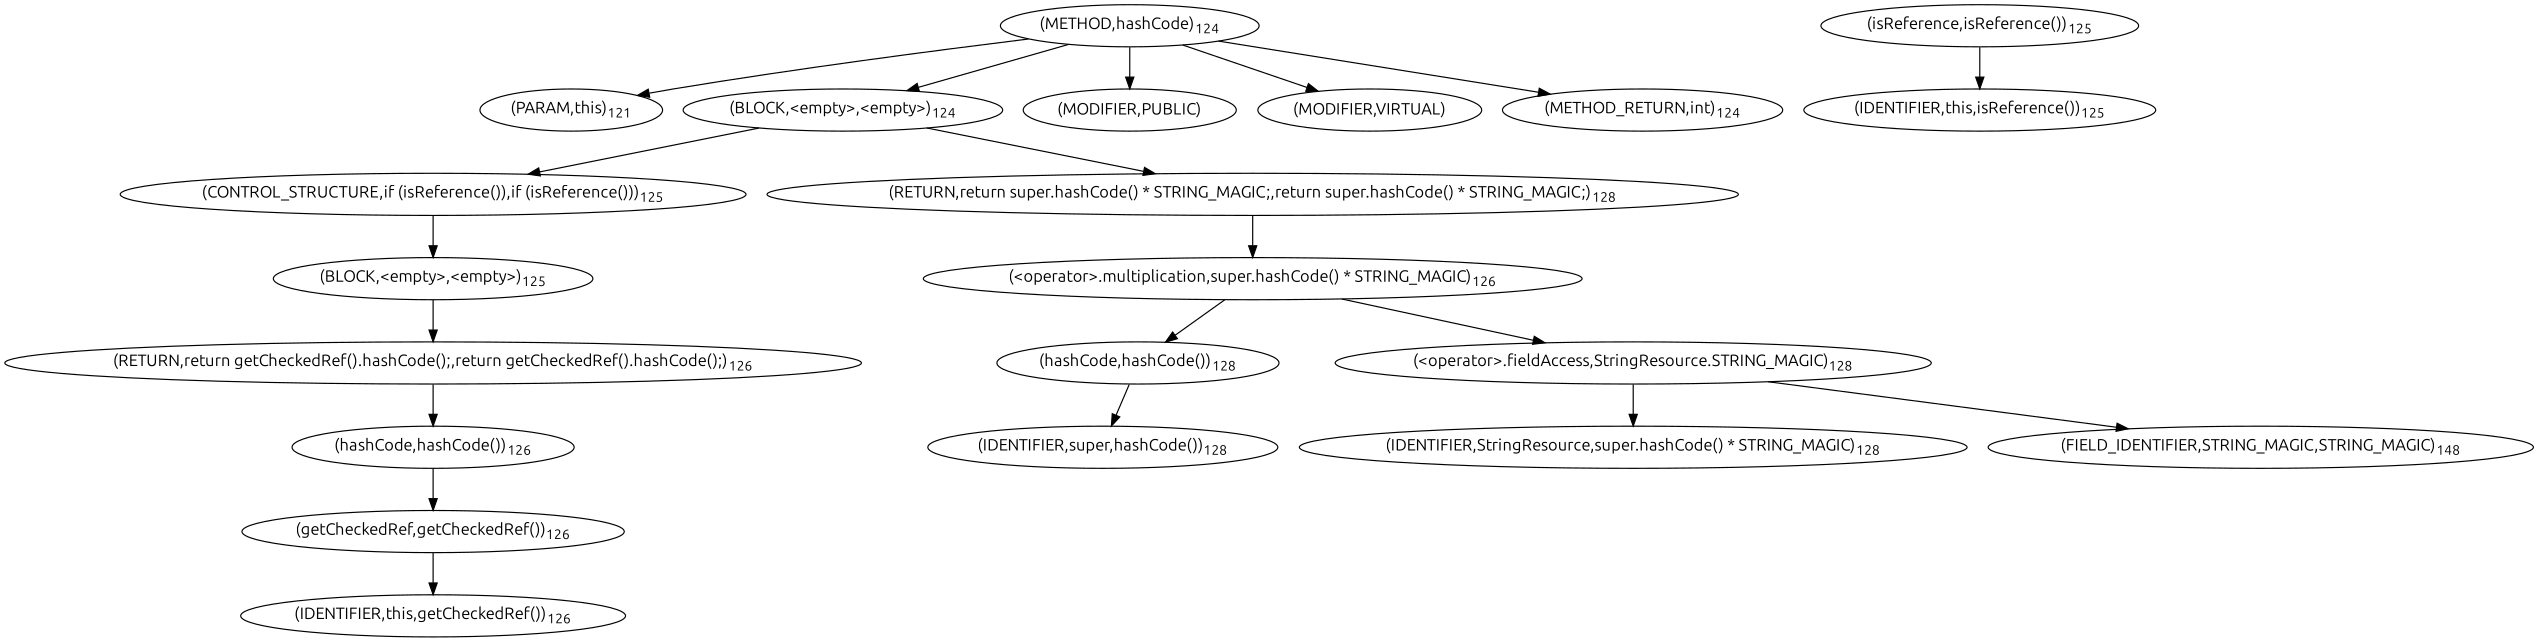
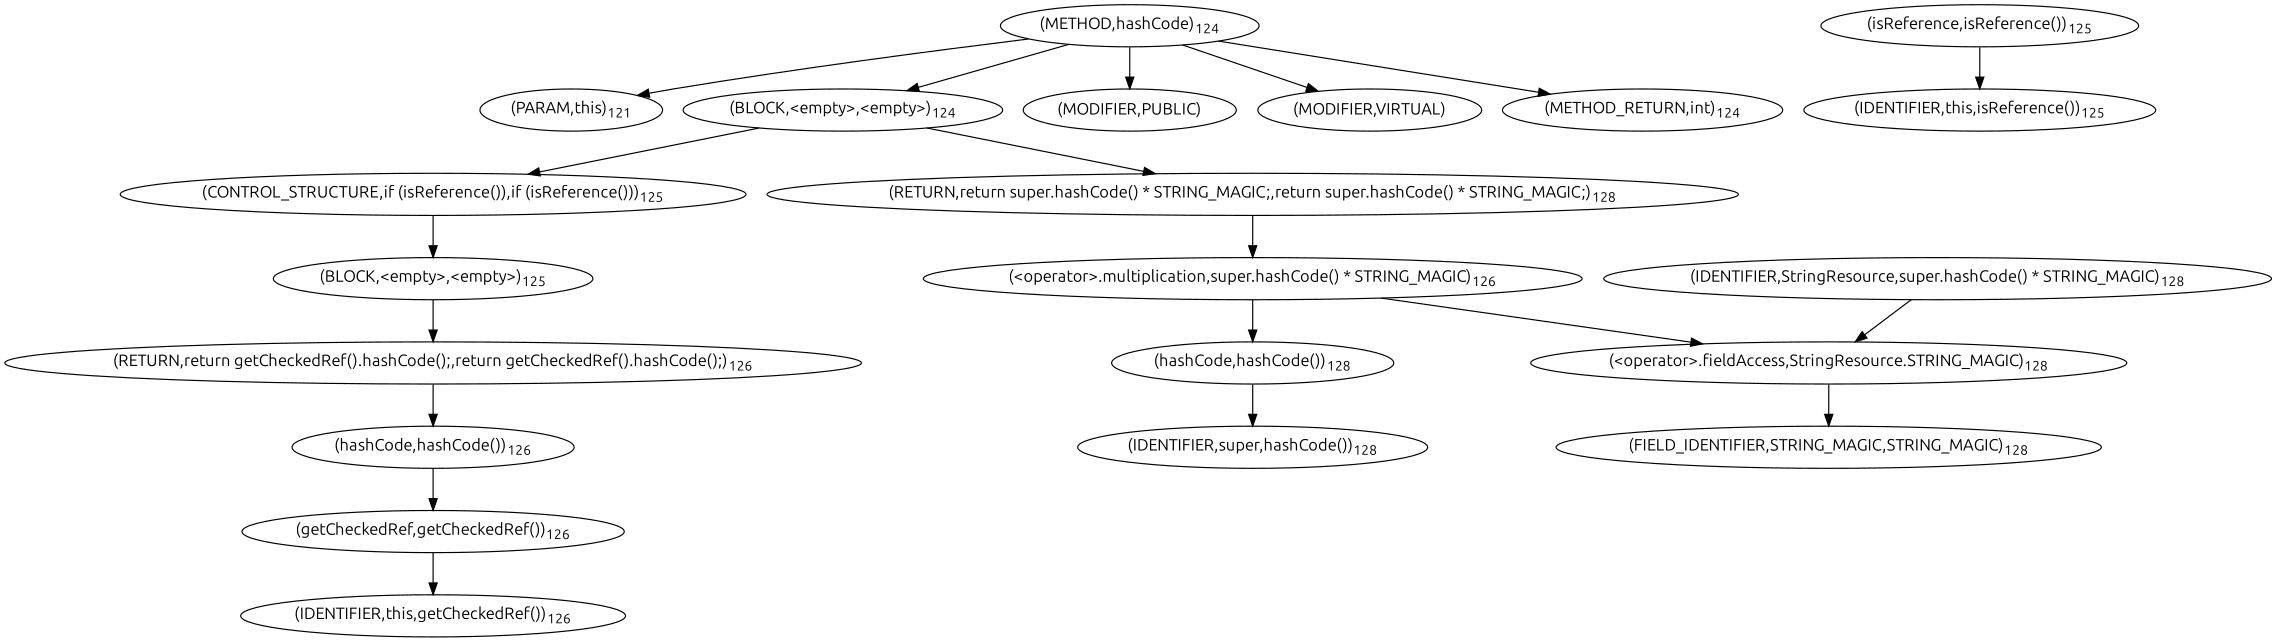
(1633, 399) -> (1888, 317)
(2449, 446) -> (2017, 446)
